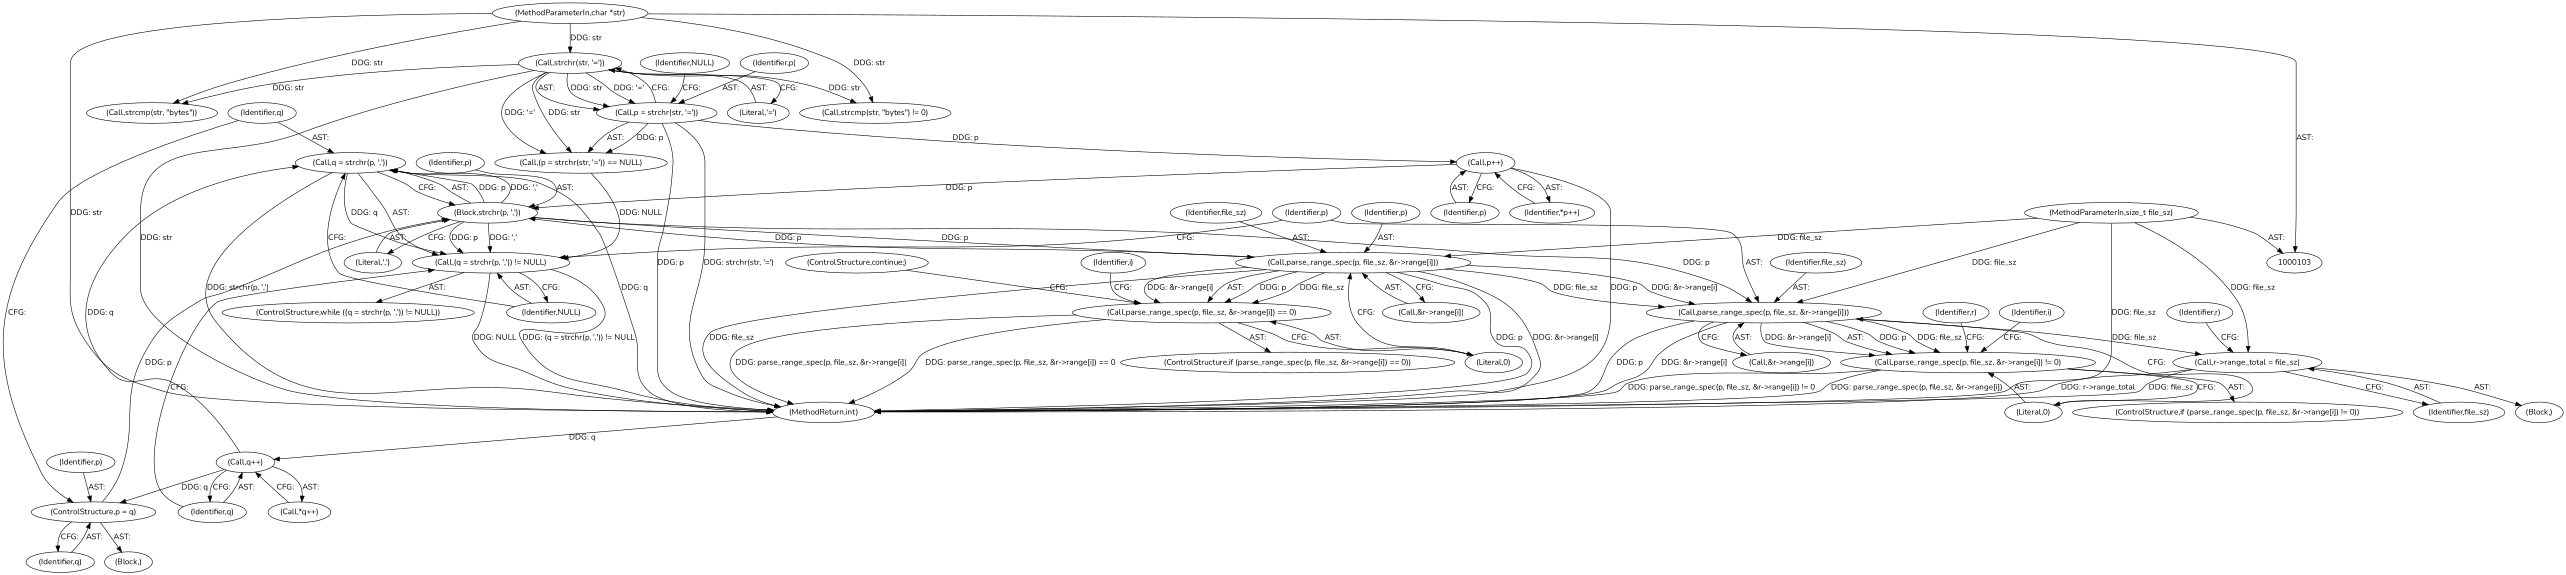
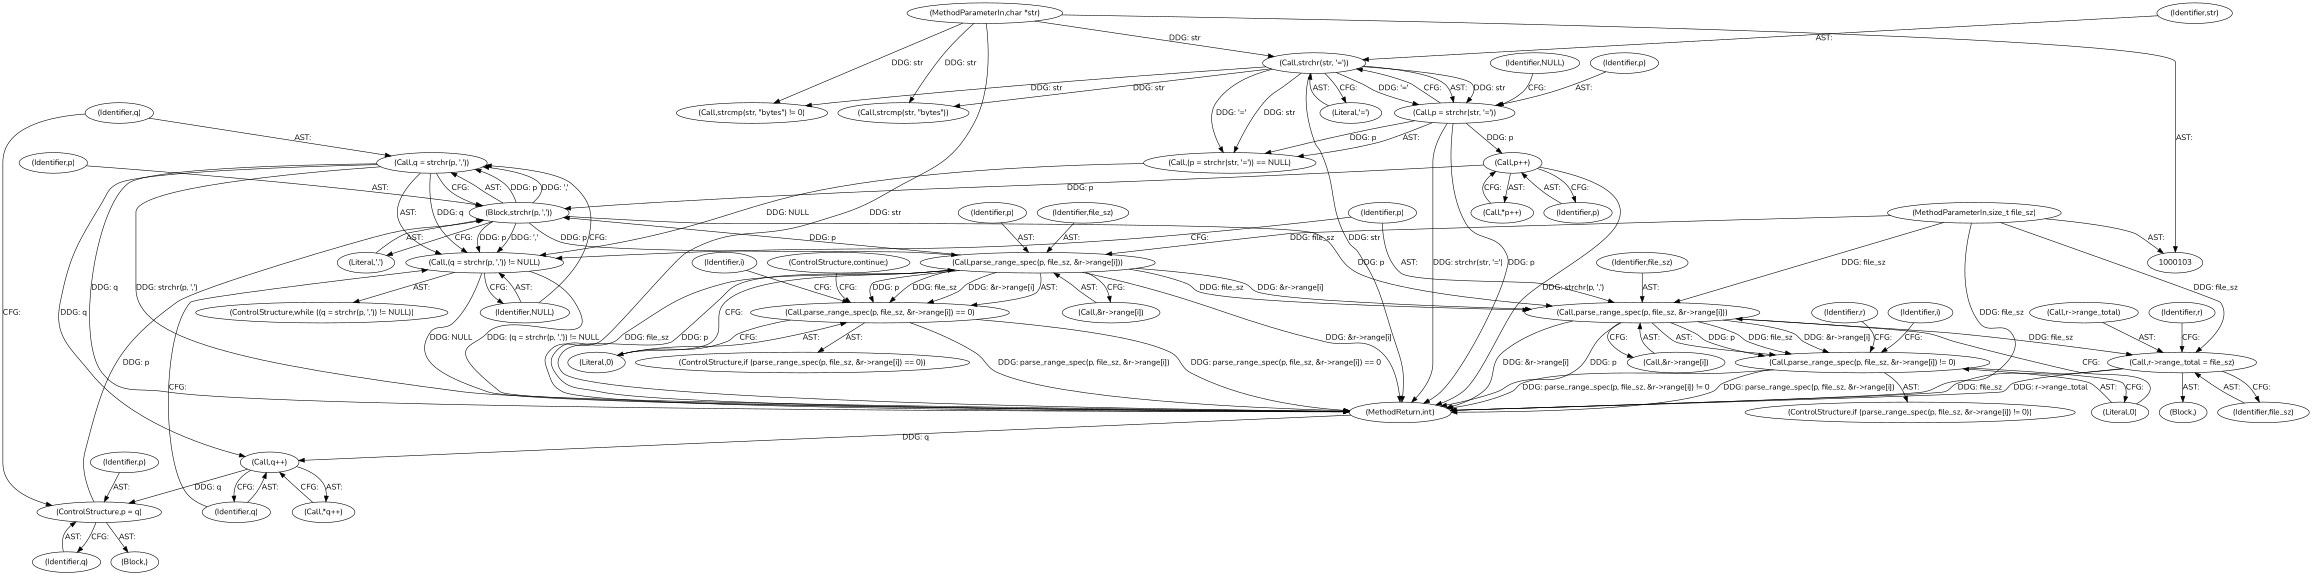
none -> (2195, 13)
(1552, 213) -> (1502, 213)
(1624, 288) -> (1574, 288)
(90, 292) -> (83, 235)
none -> (2084, 313)
